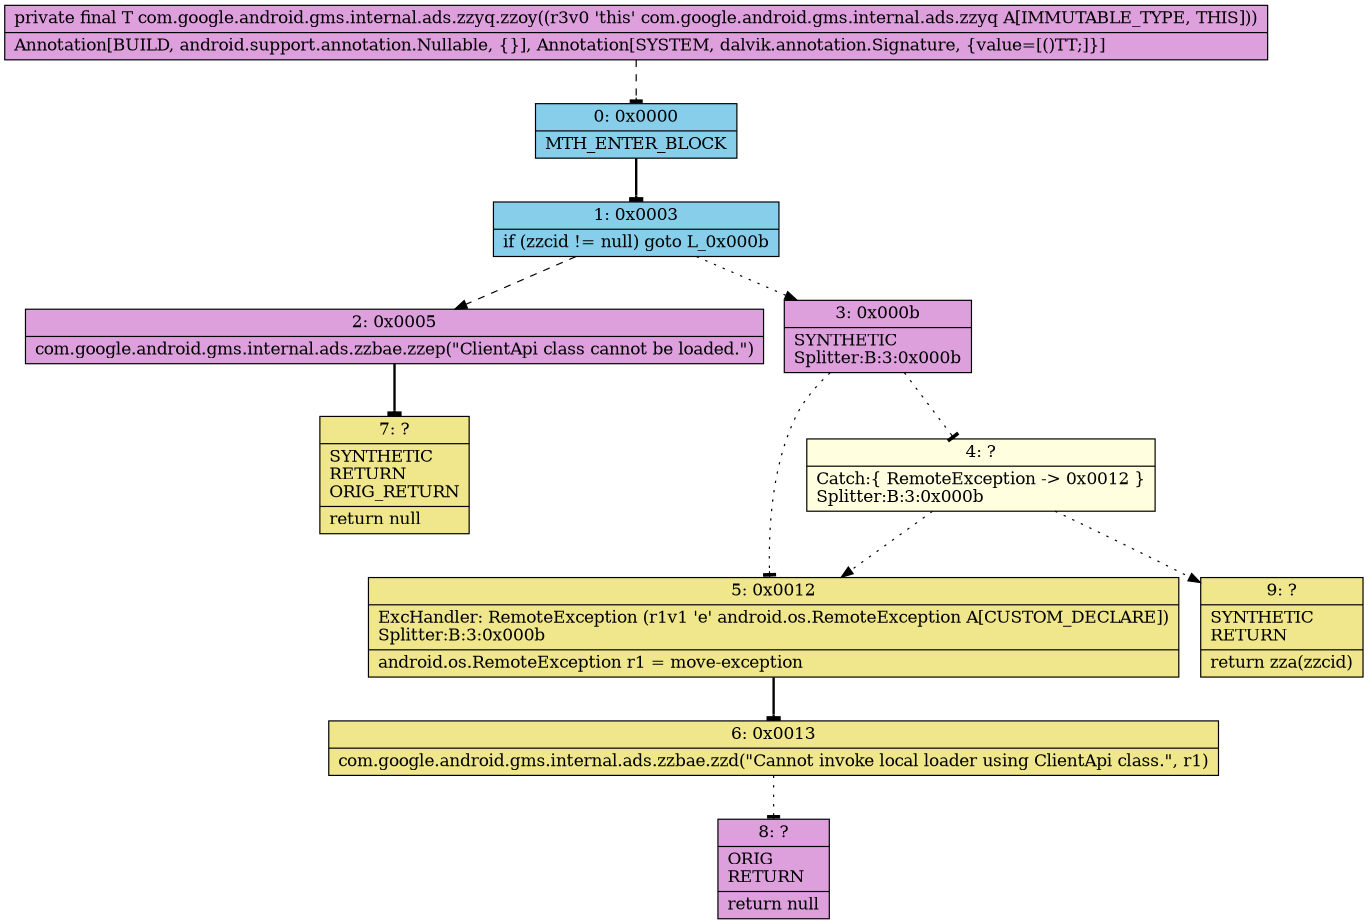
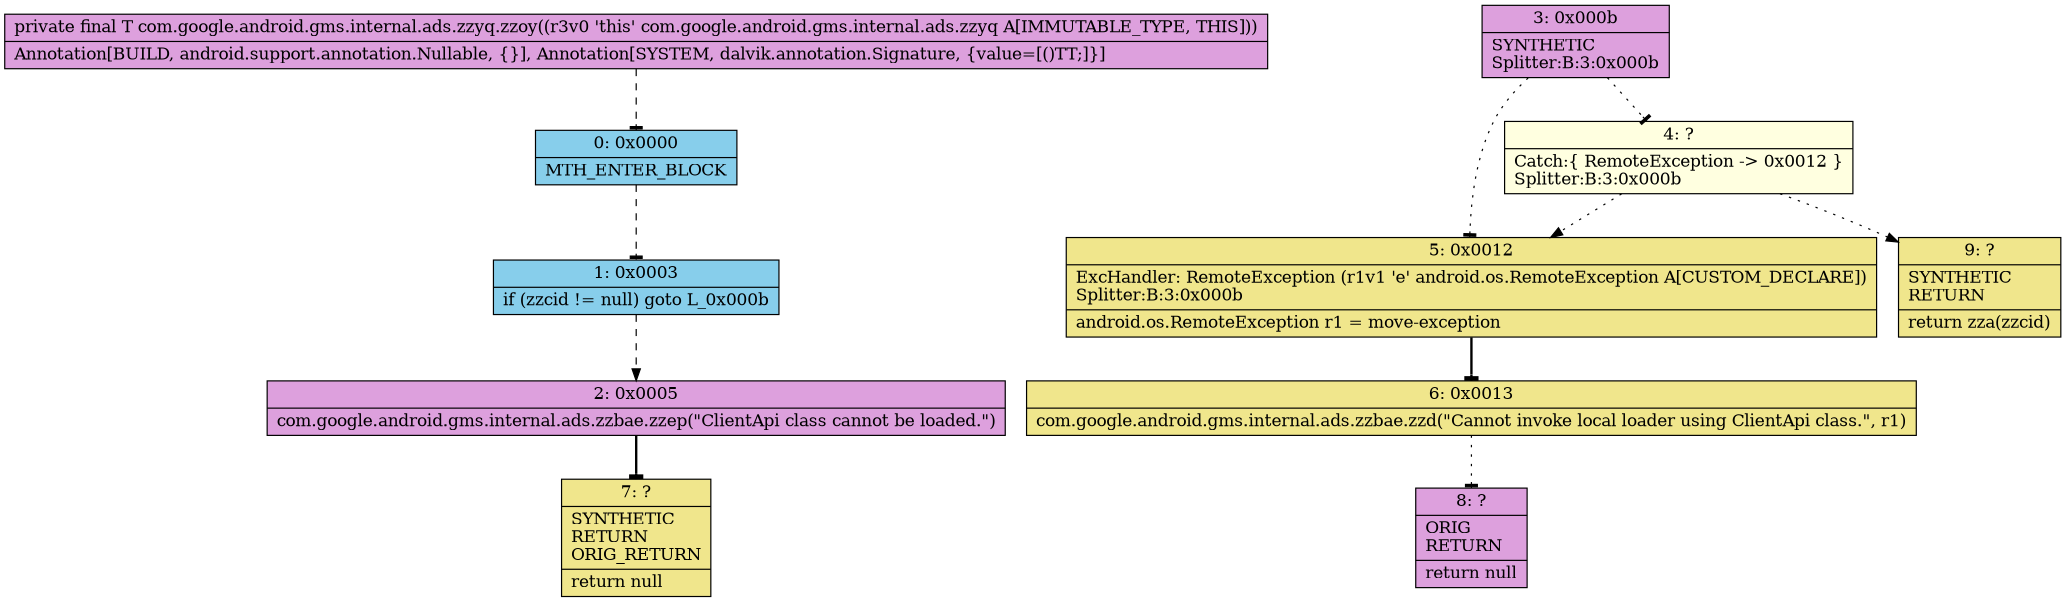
(636, 177) -> (636, 219)
(741, 276) -> none
